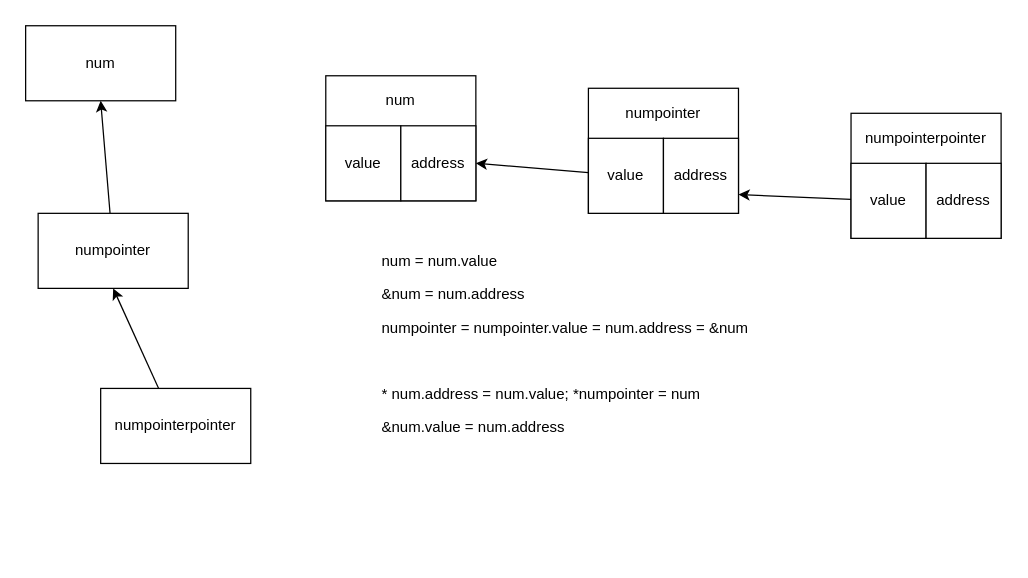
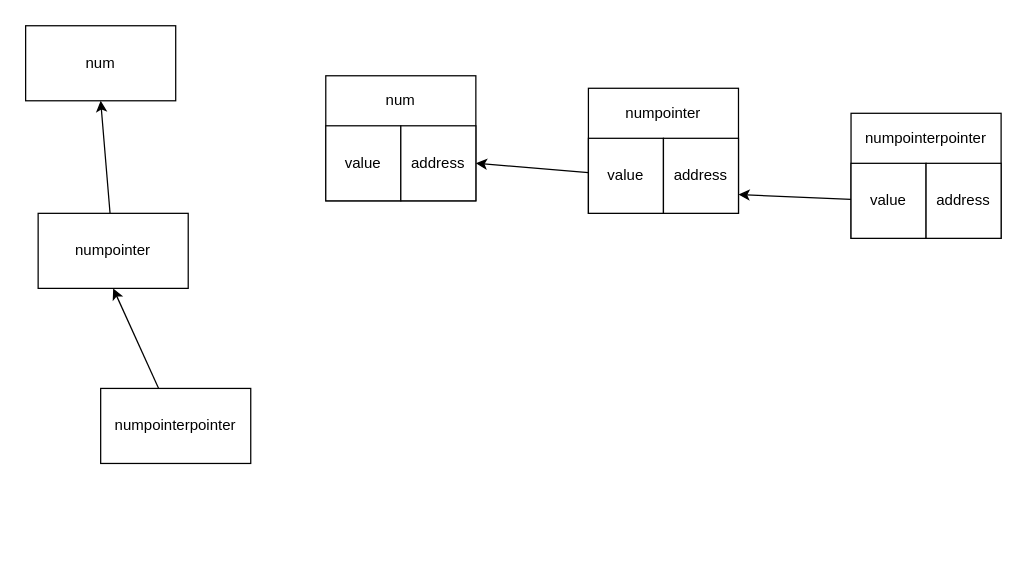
(626, 401) -> none
